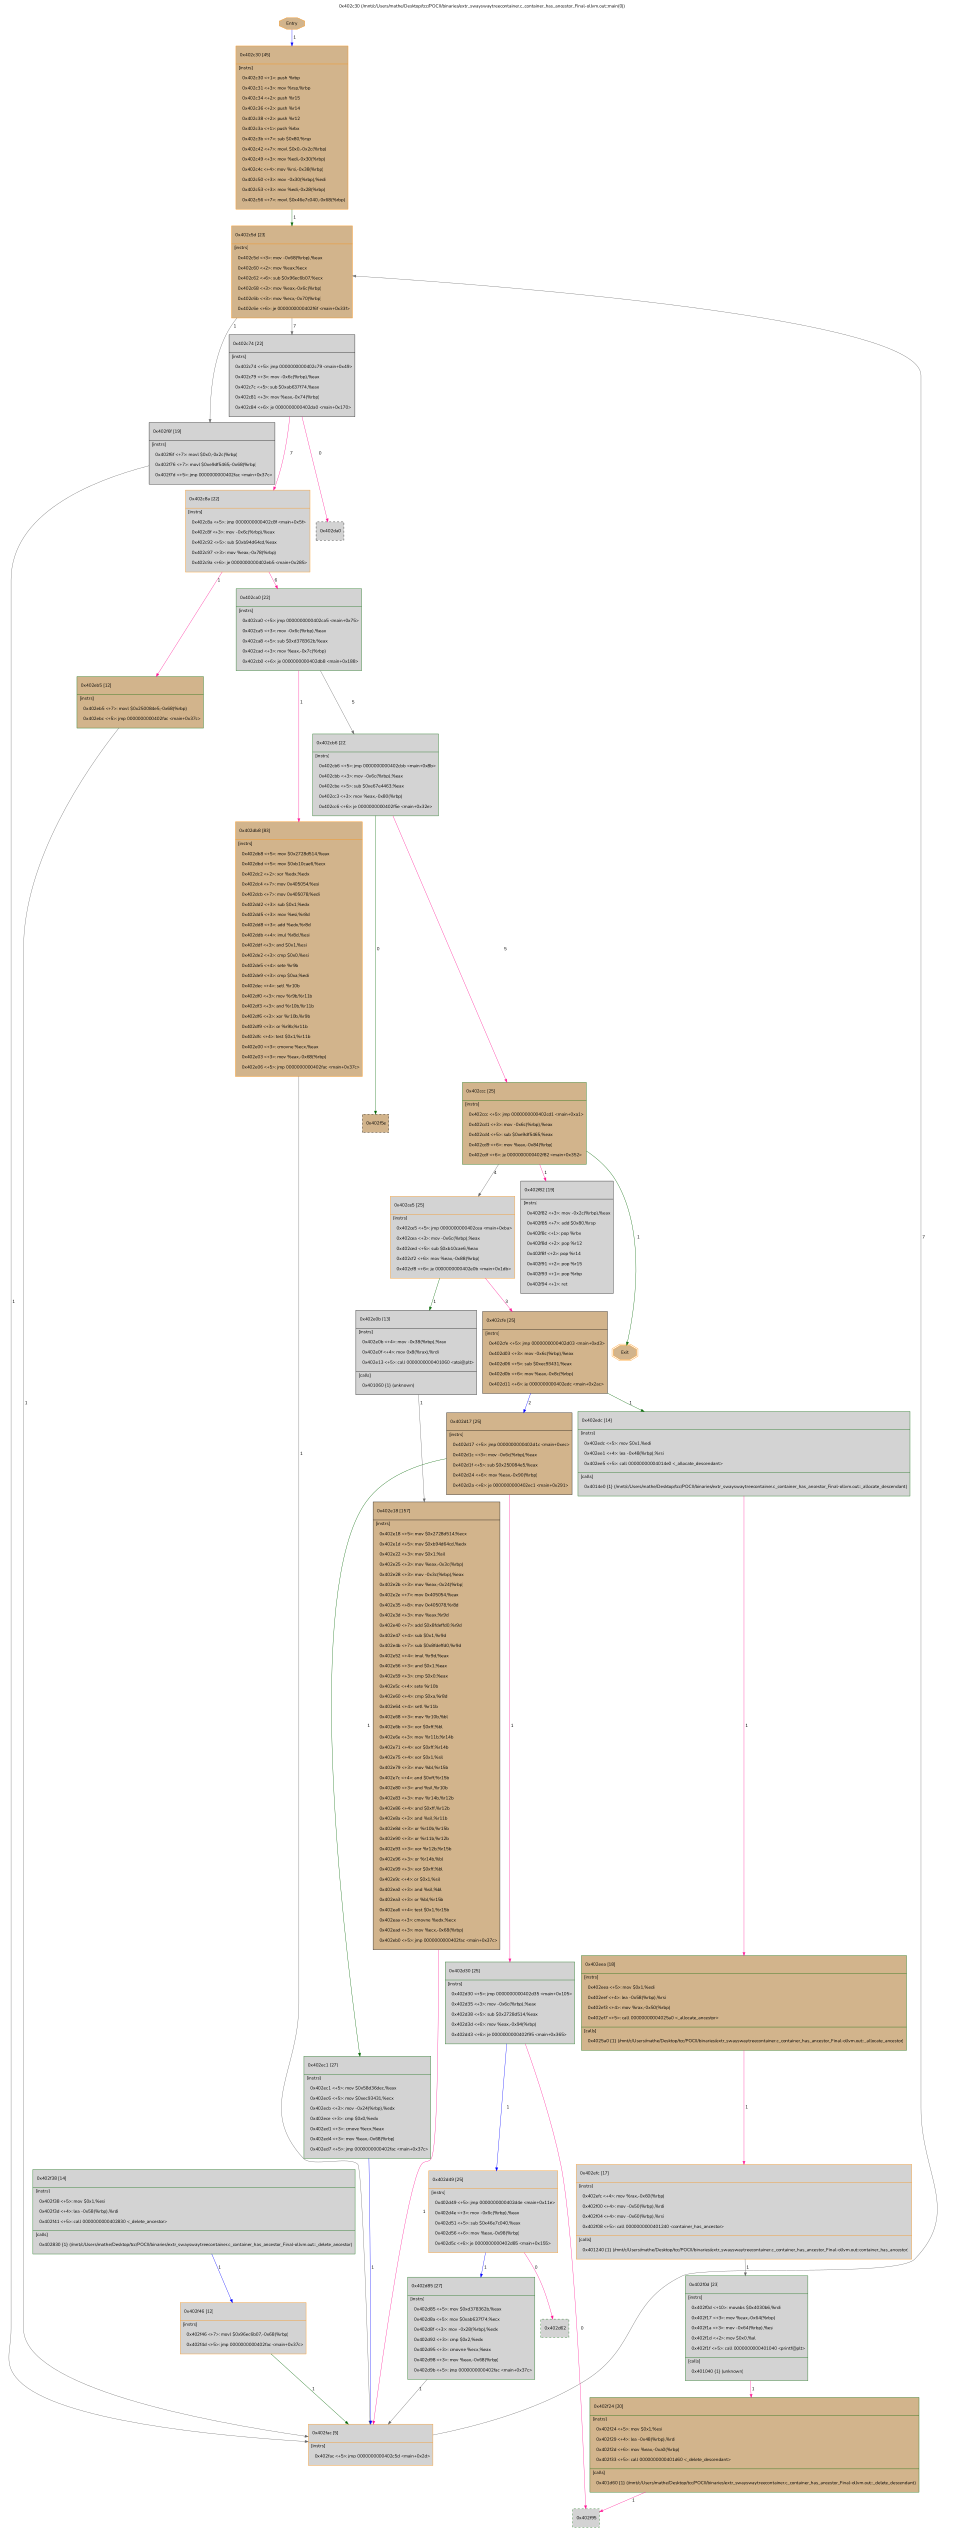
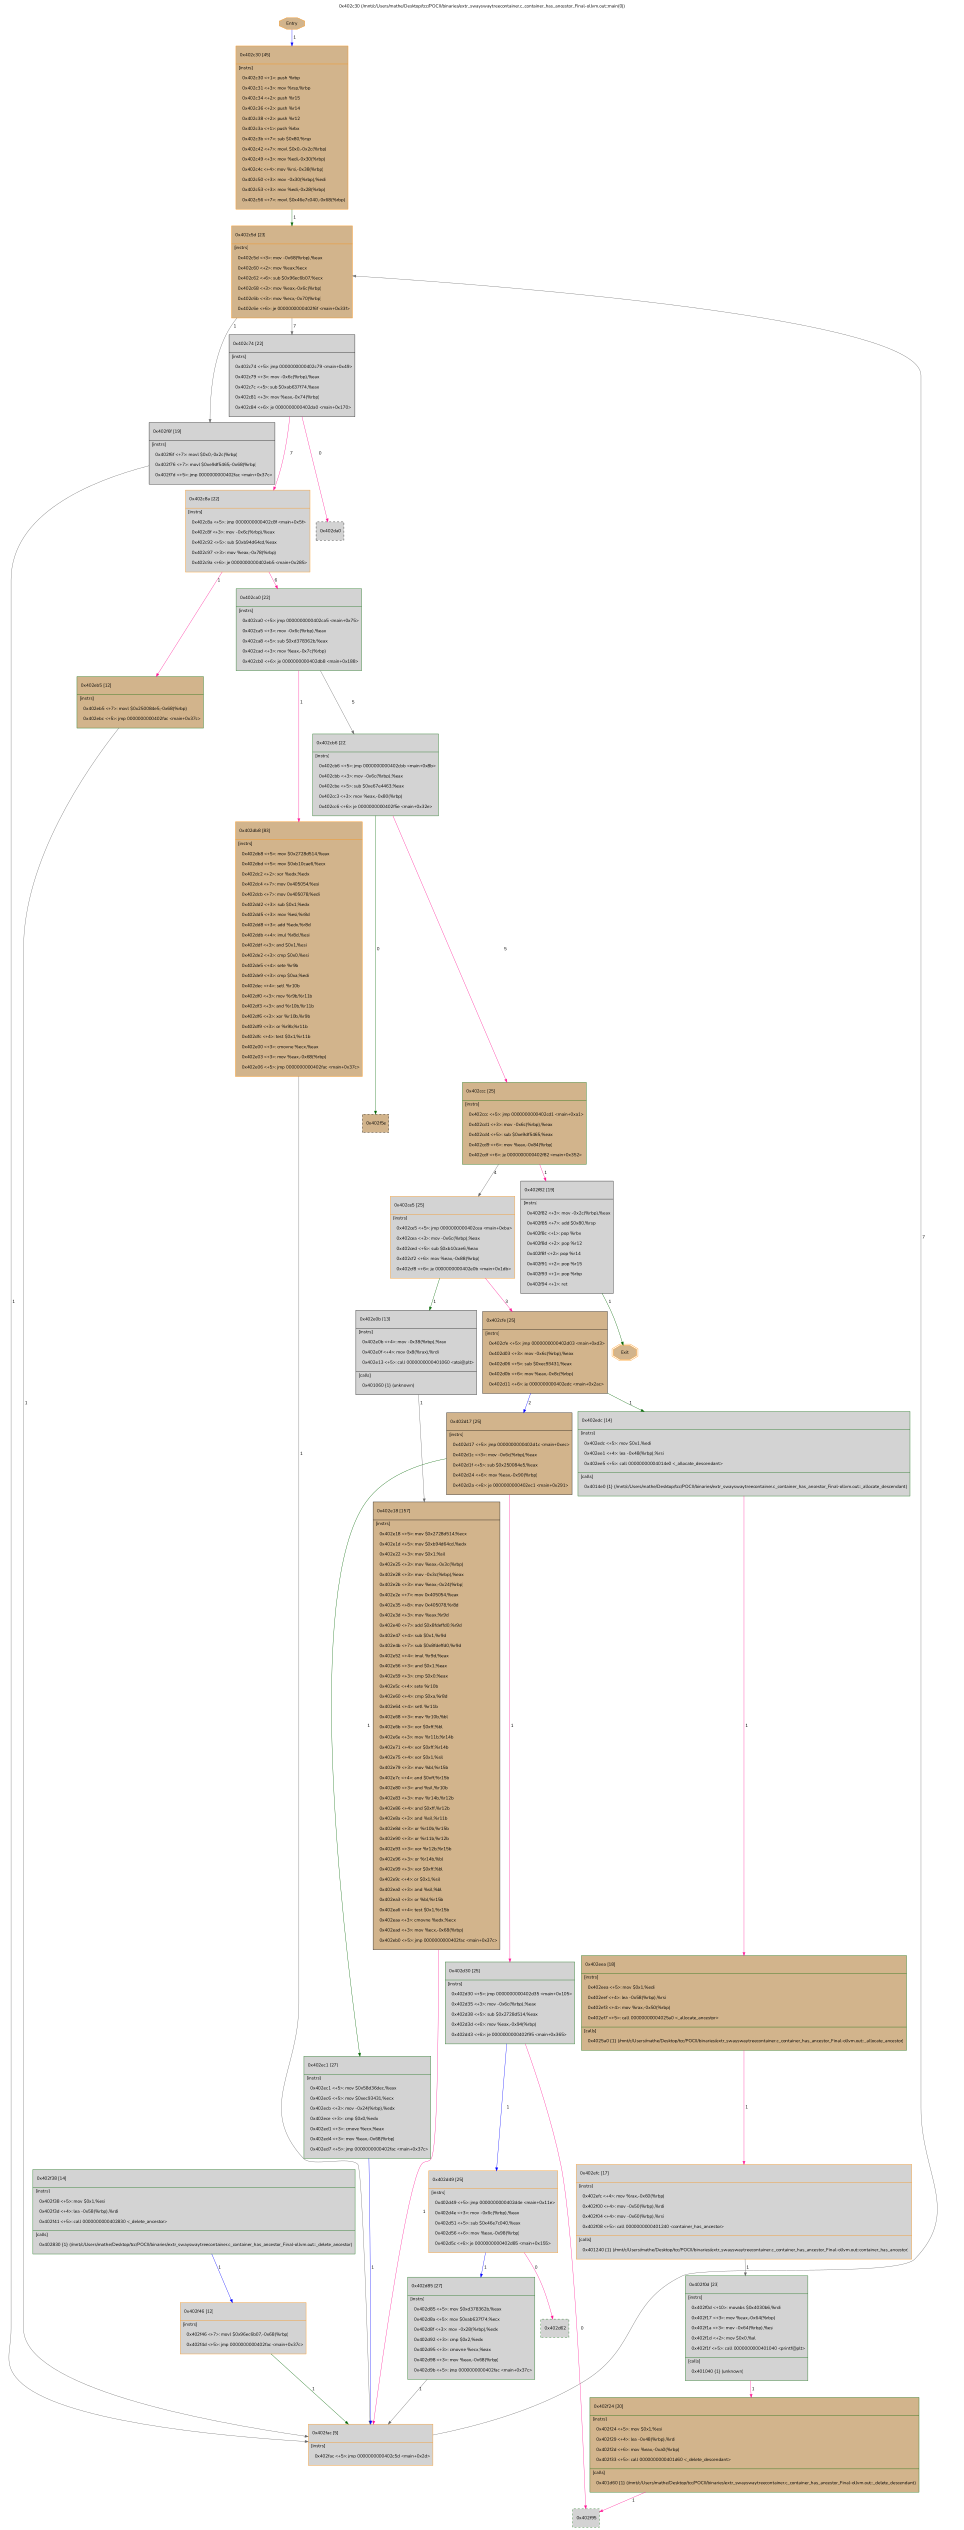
(634, 1239) -> (614, 1317)
